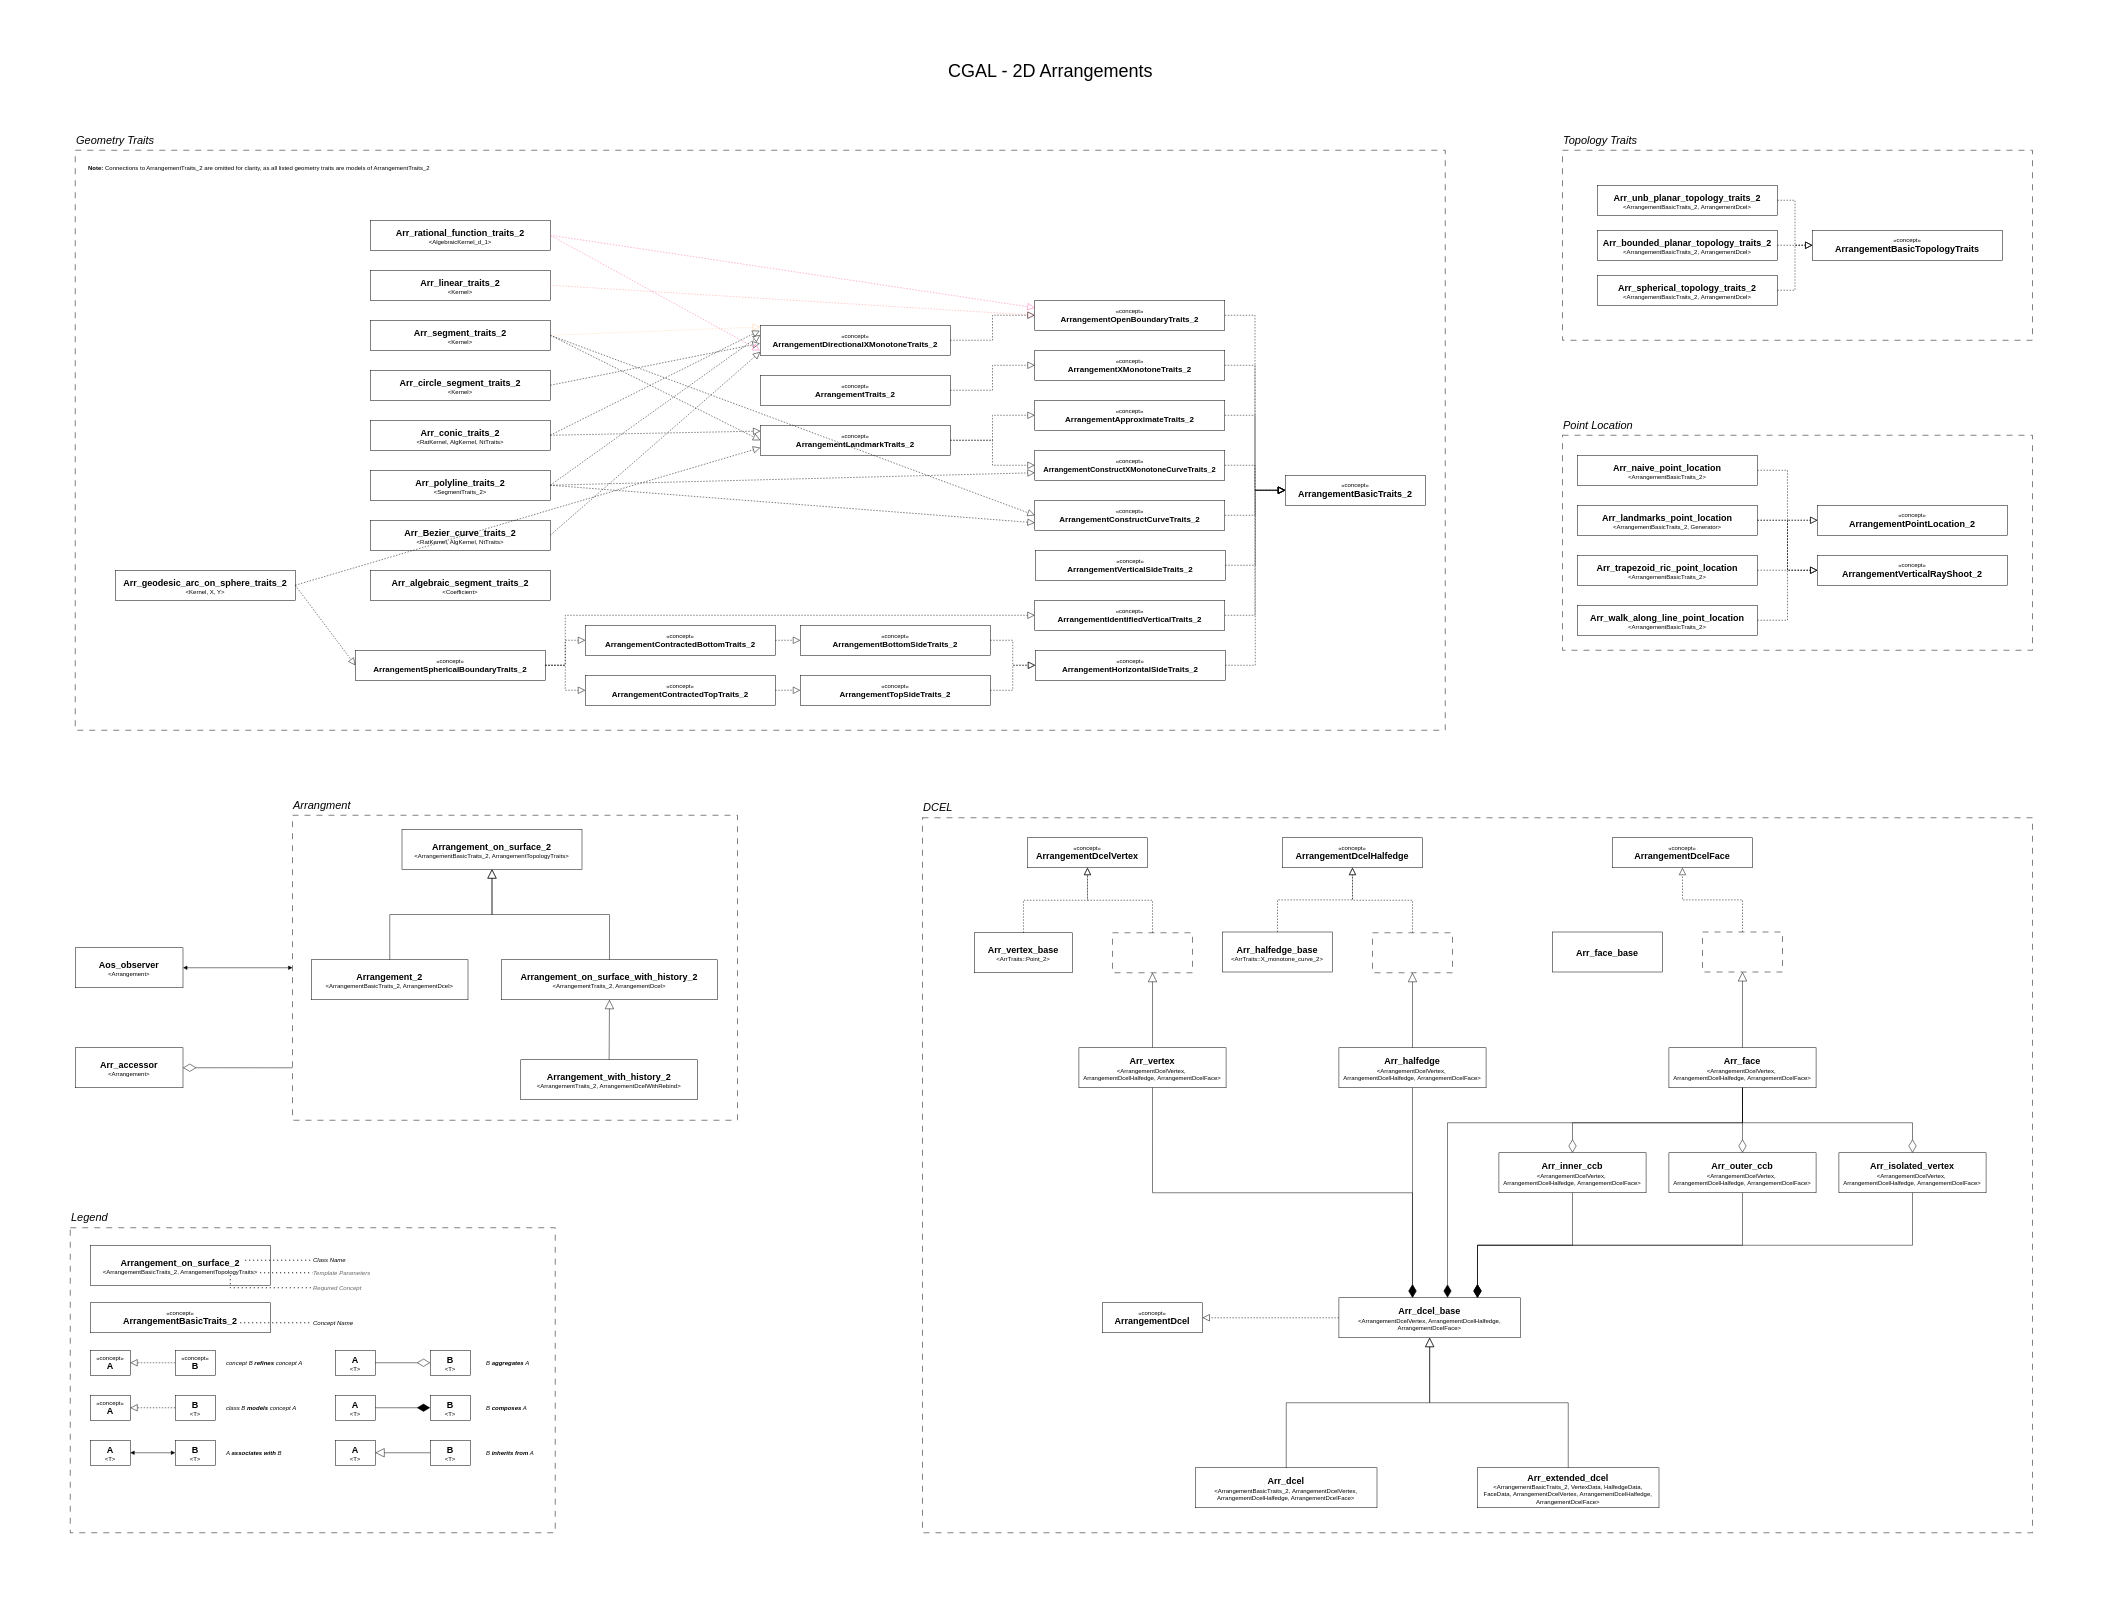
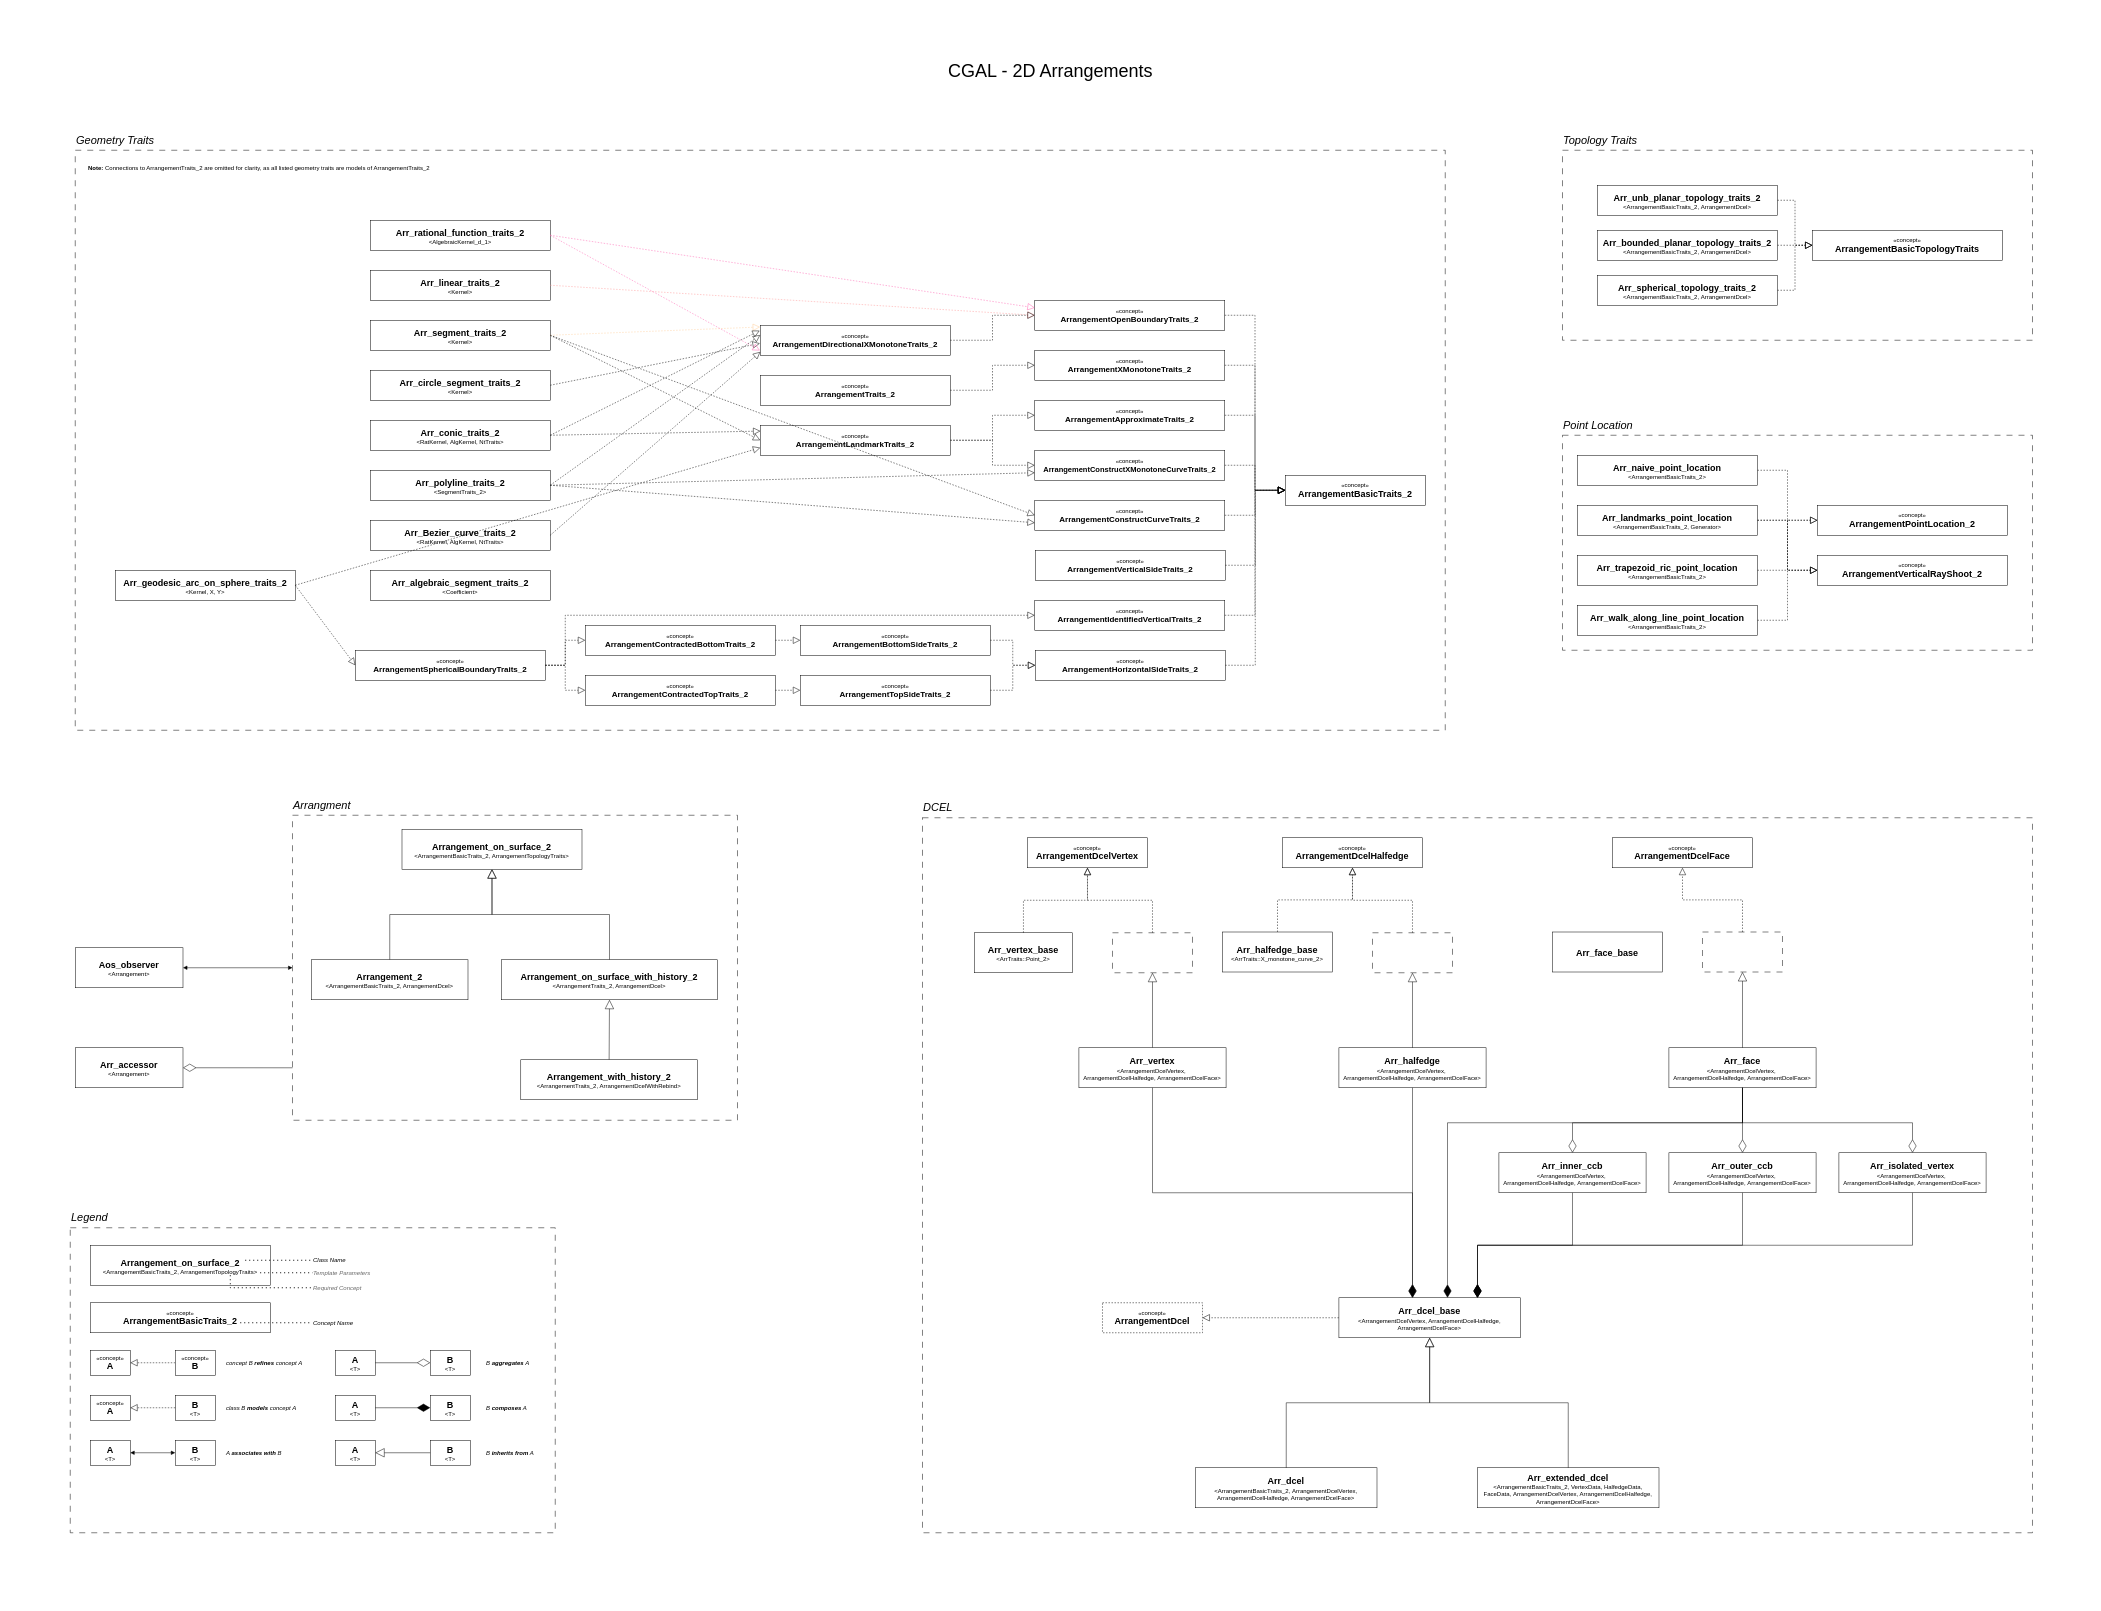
(1152, 1318) -> (1152, 1318)
